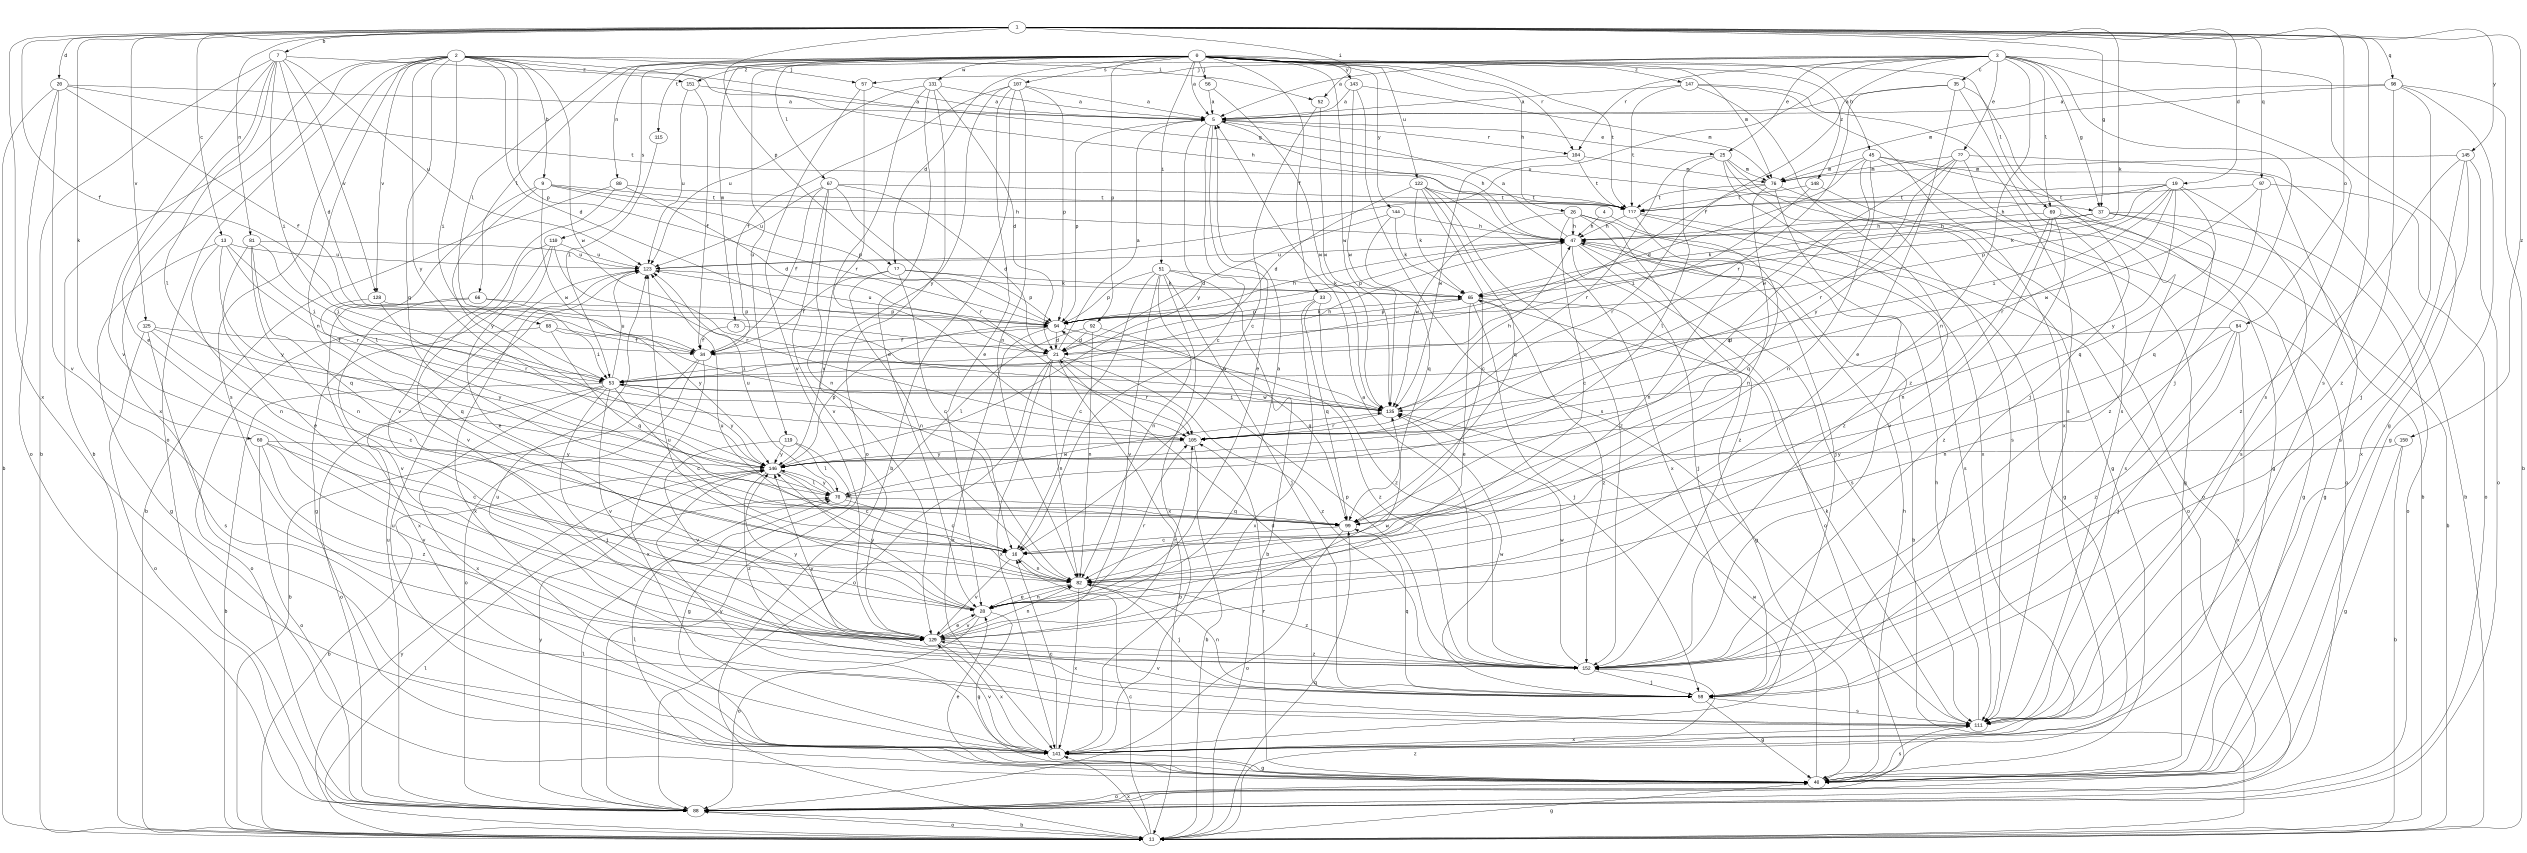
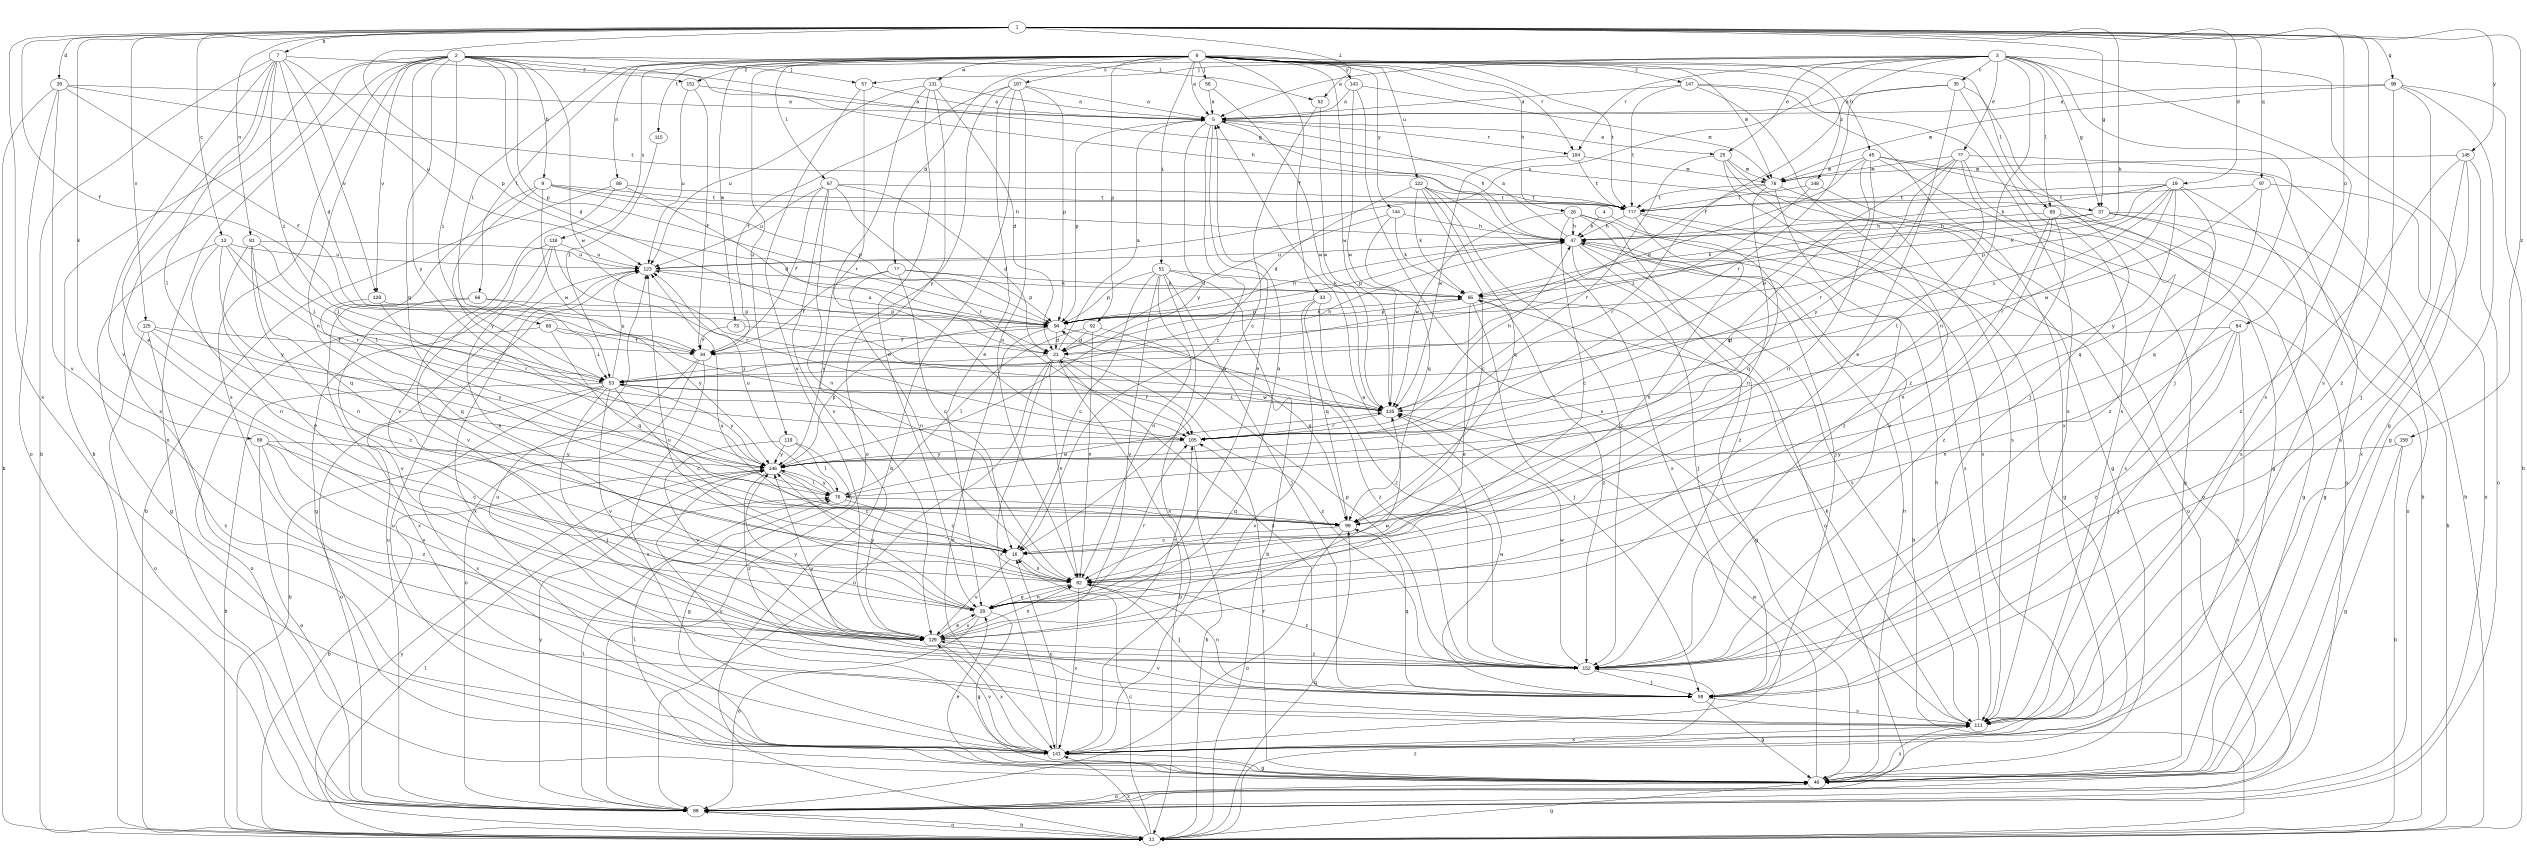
(764, 55) -> (418, 135)
(1393, 451) -> (1486, 448)
